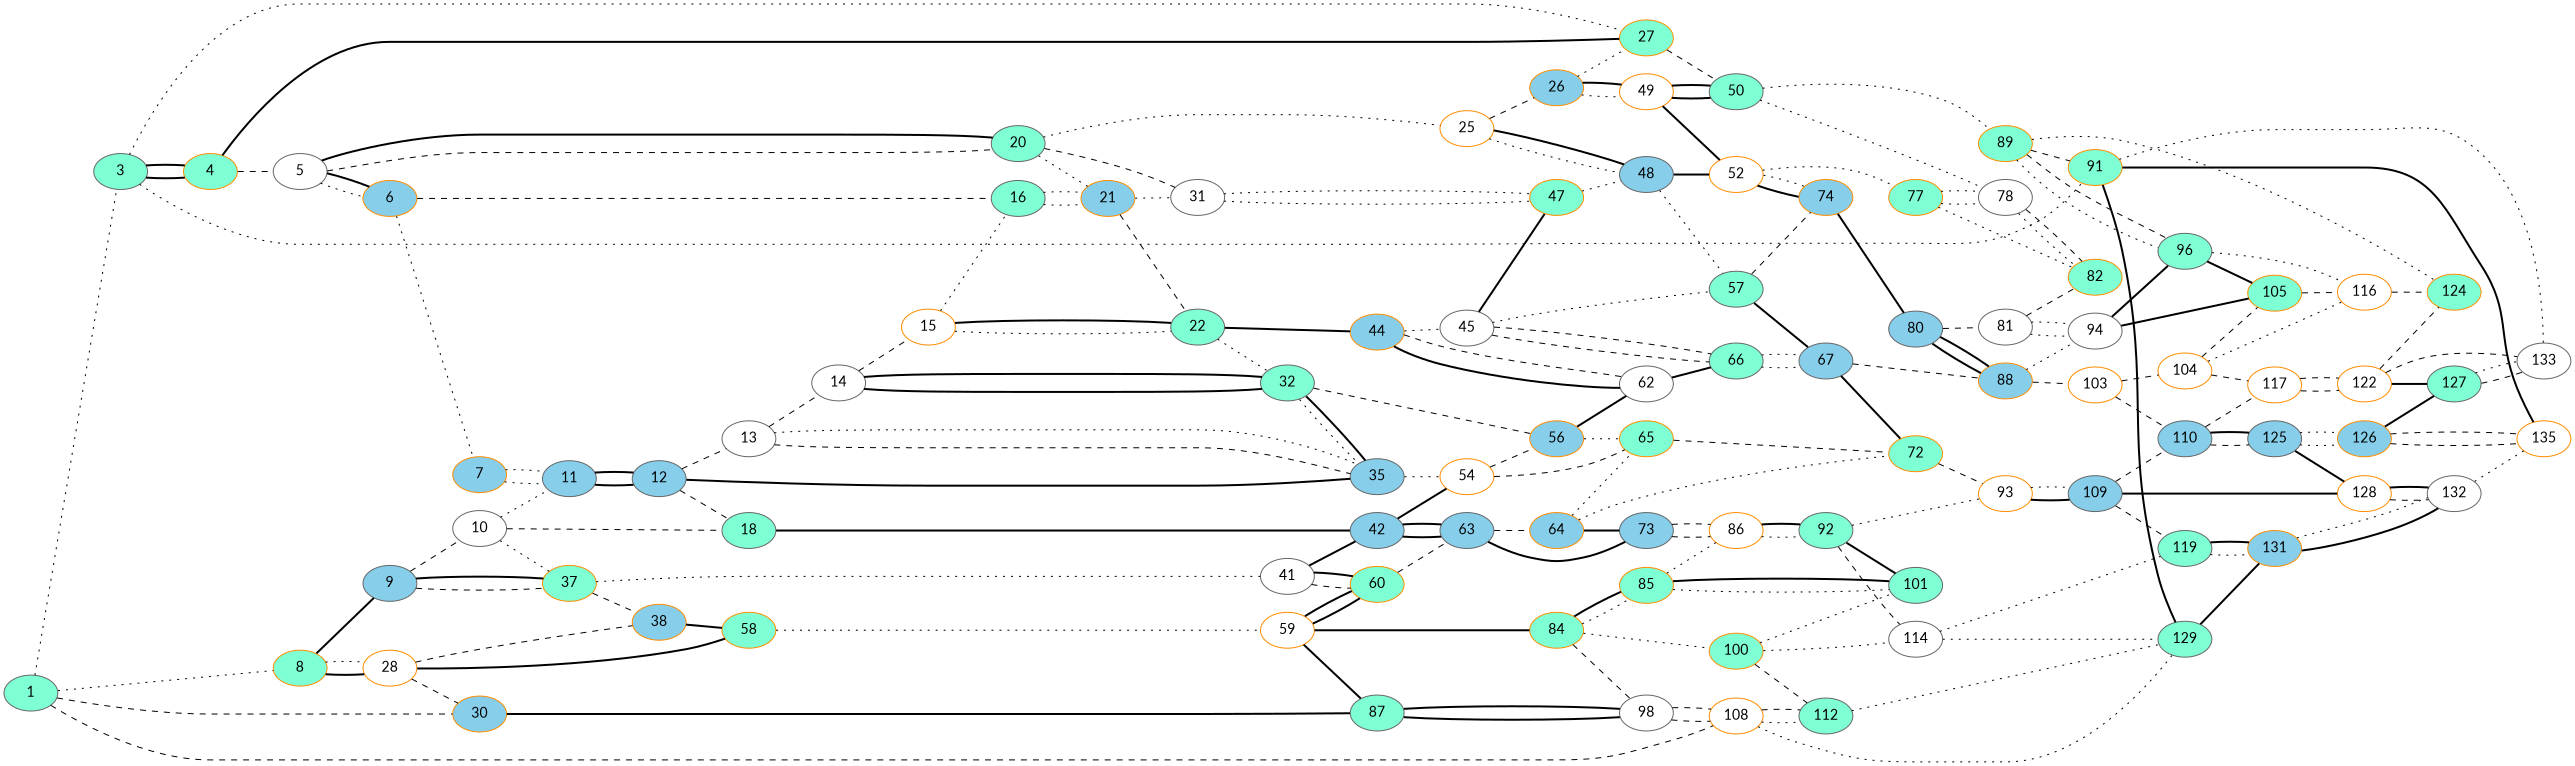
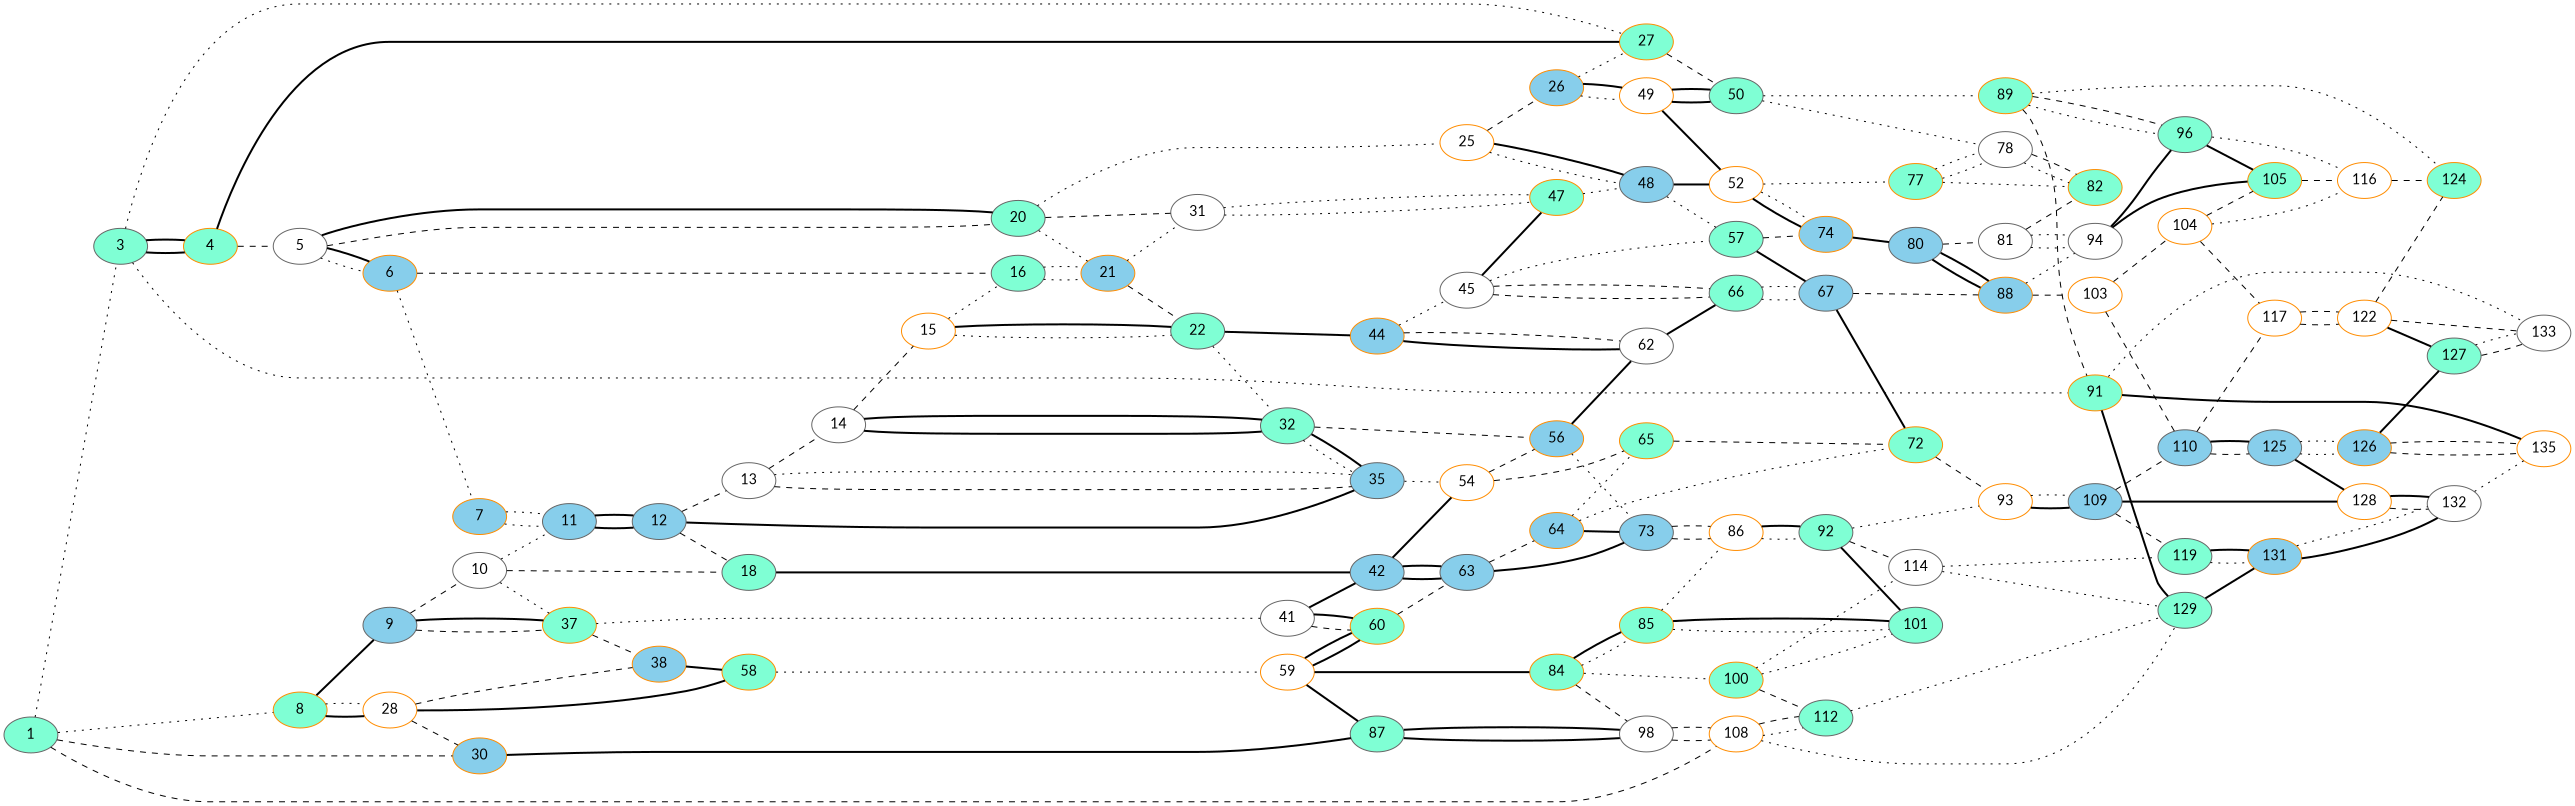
(1602, 439) -> (1597, 481)
